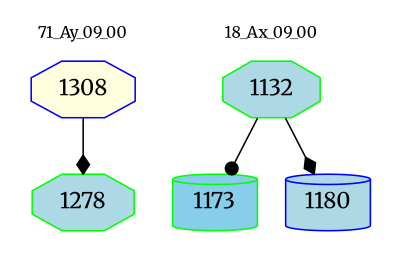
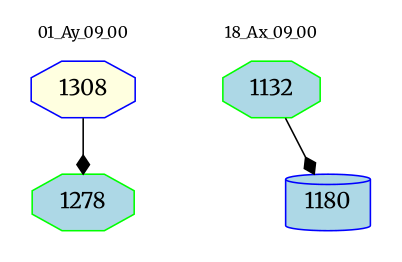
(83, 34) -> (83, 34)
(215, 202) -> none
